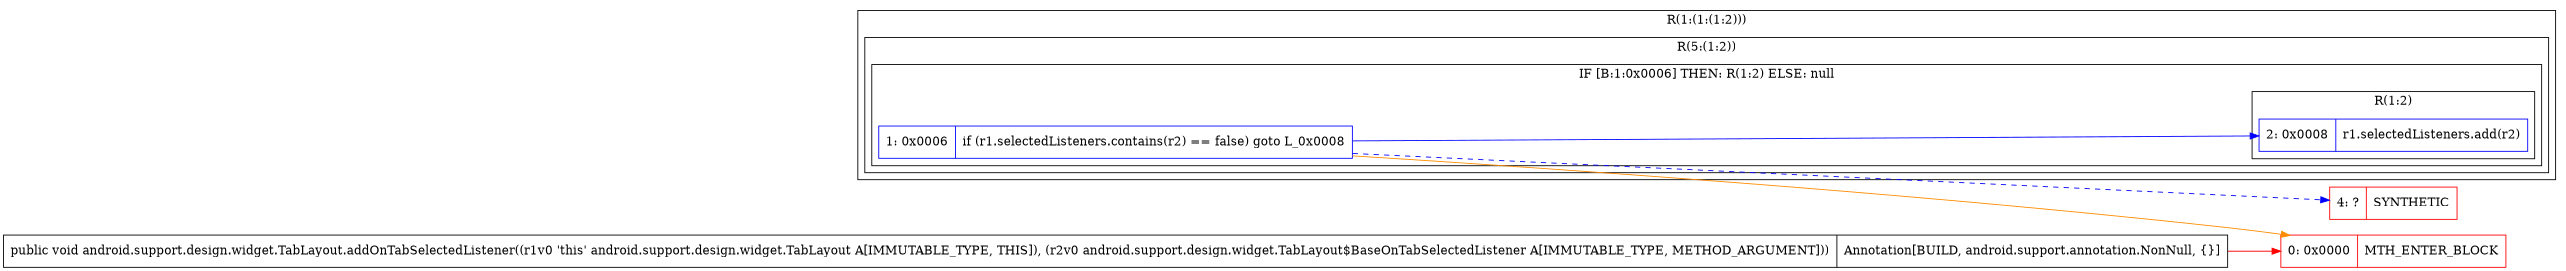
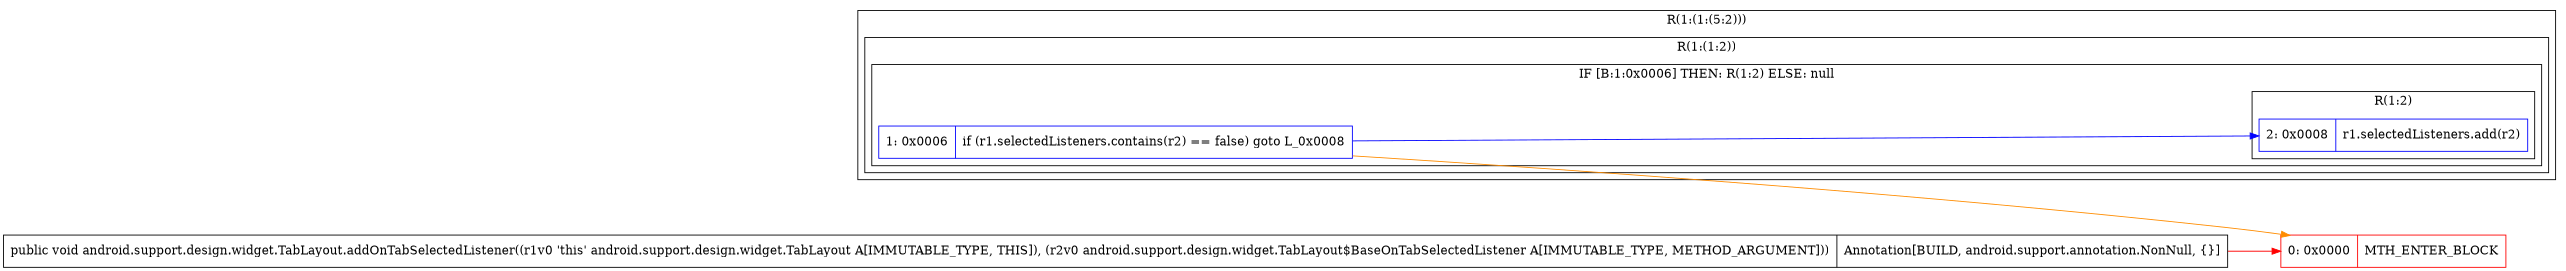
(1707, 20) -> (1707, 20)
(1707, 48) -> (1707, 48)
(2393, 203) -> none
